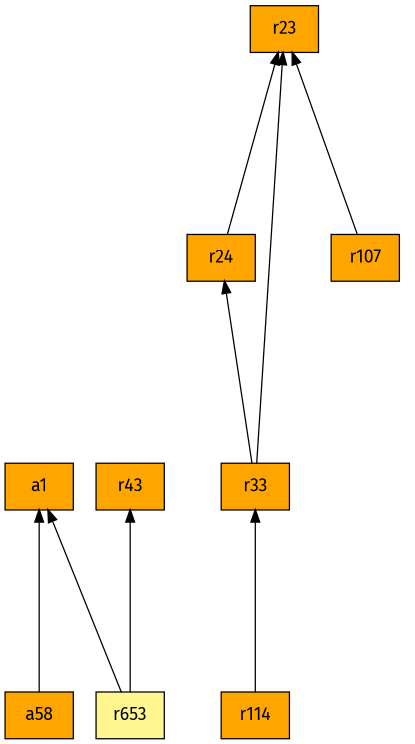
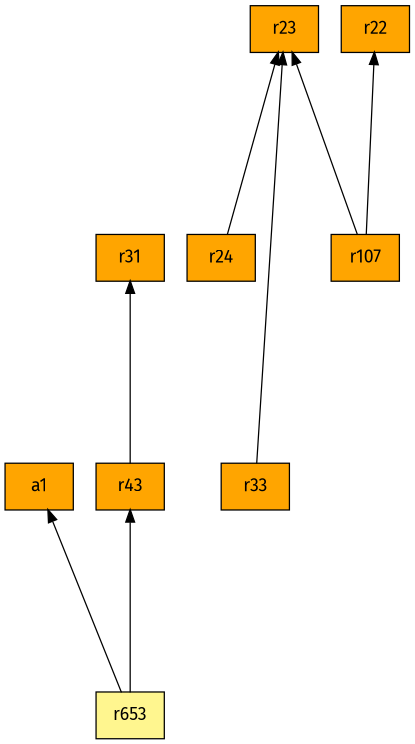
none -> (375, 29)
none -> (130, 258)
(239, 379) -> none
(39, 715) -> none
(255, 715) -> none
